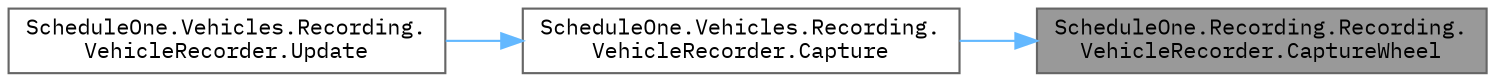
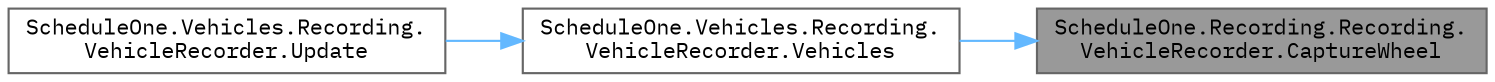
(741, 41) -> (741, 41)
